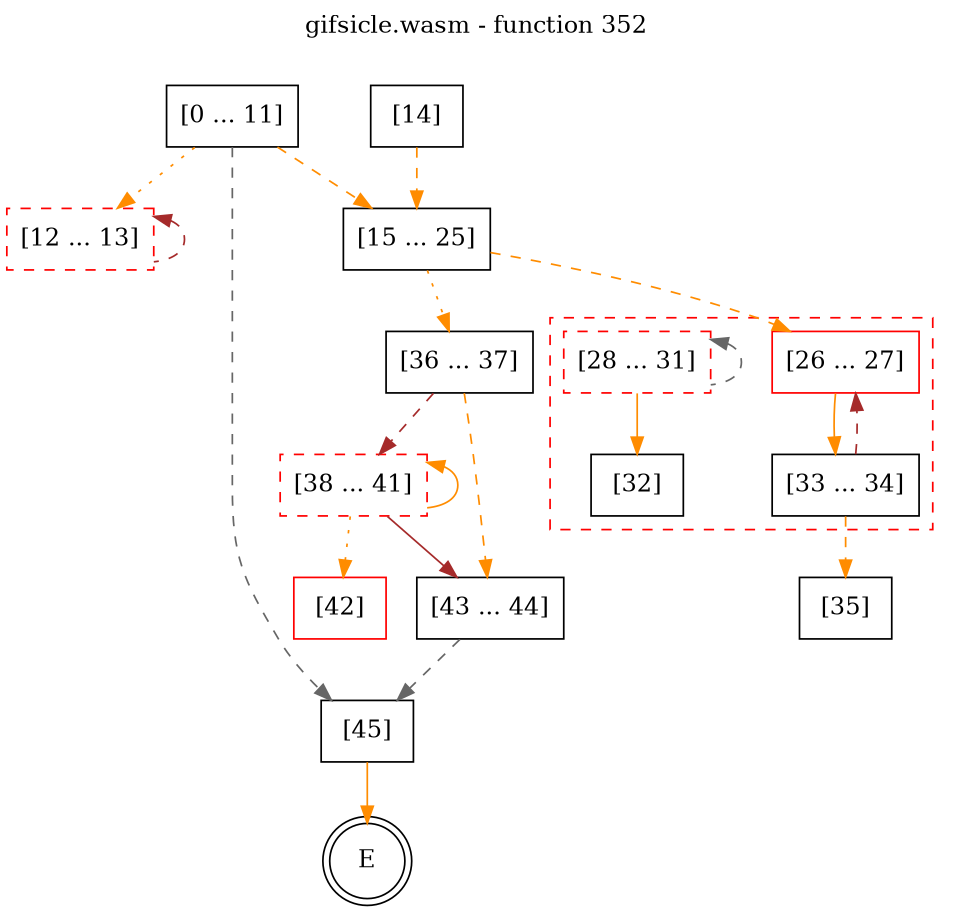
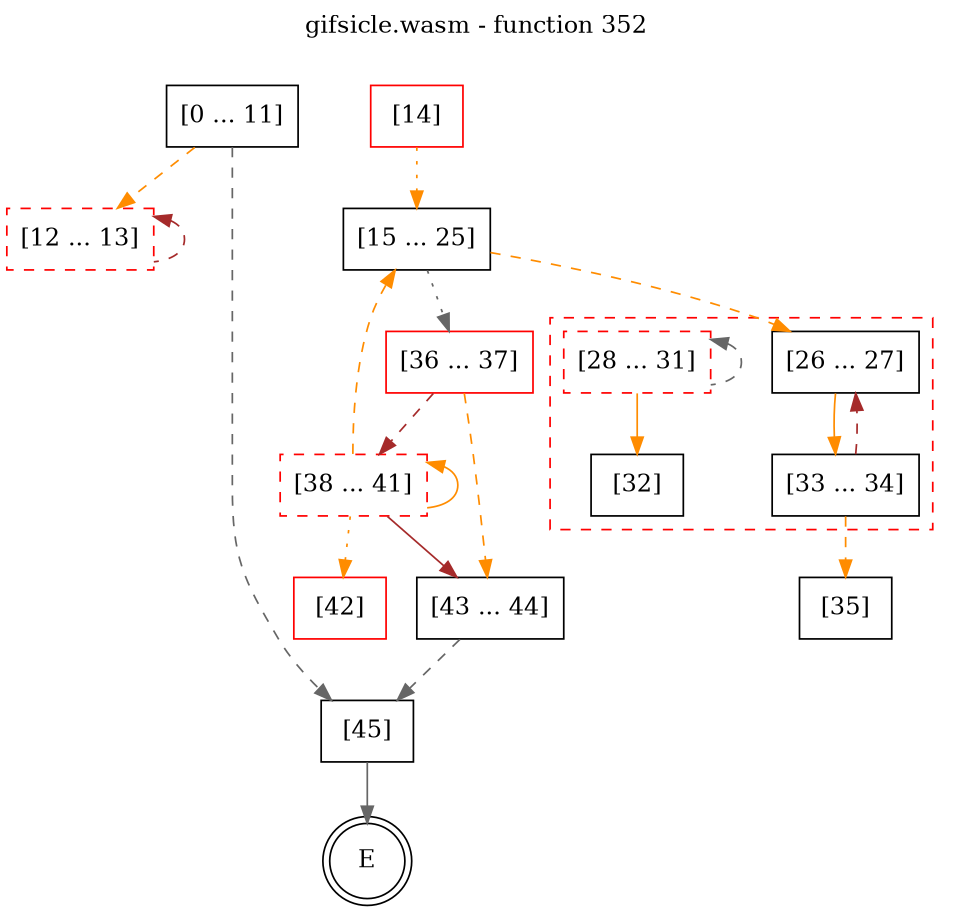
(417, 116) -> (417, 116)
(417, 169) -> (417, 169)
(163, 172) -> (163, 172)
(317, 173) -> (359, 367)
(435, 293) -> (435, 293)
(460, 362) -> (460, 362)
(846, 362) -> (846, 362)
(367, 784) -> (367, 784)
